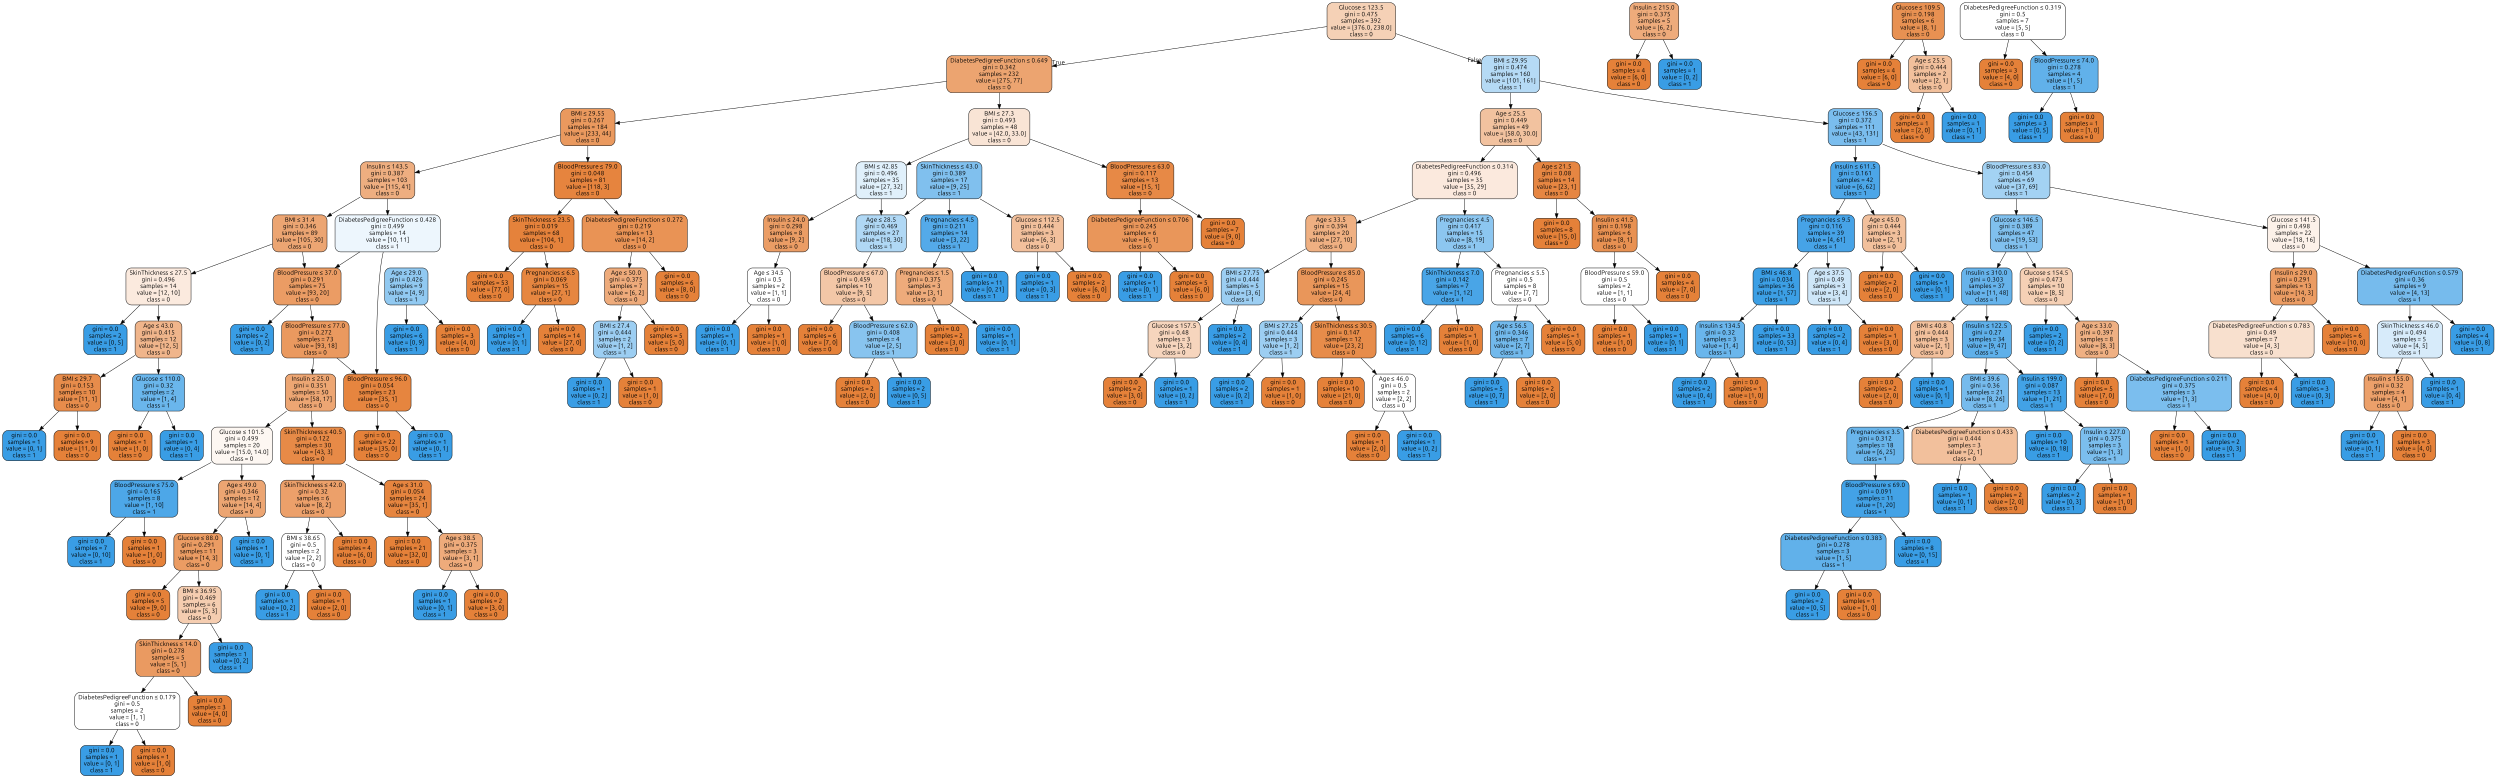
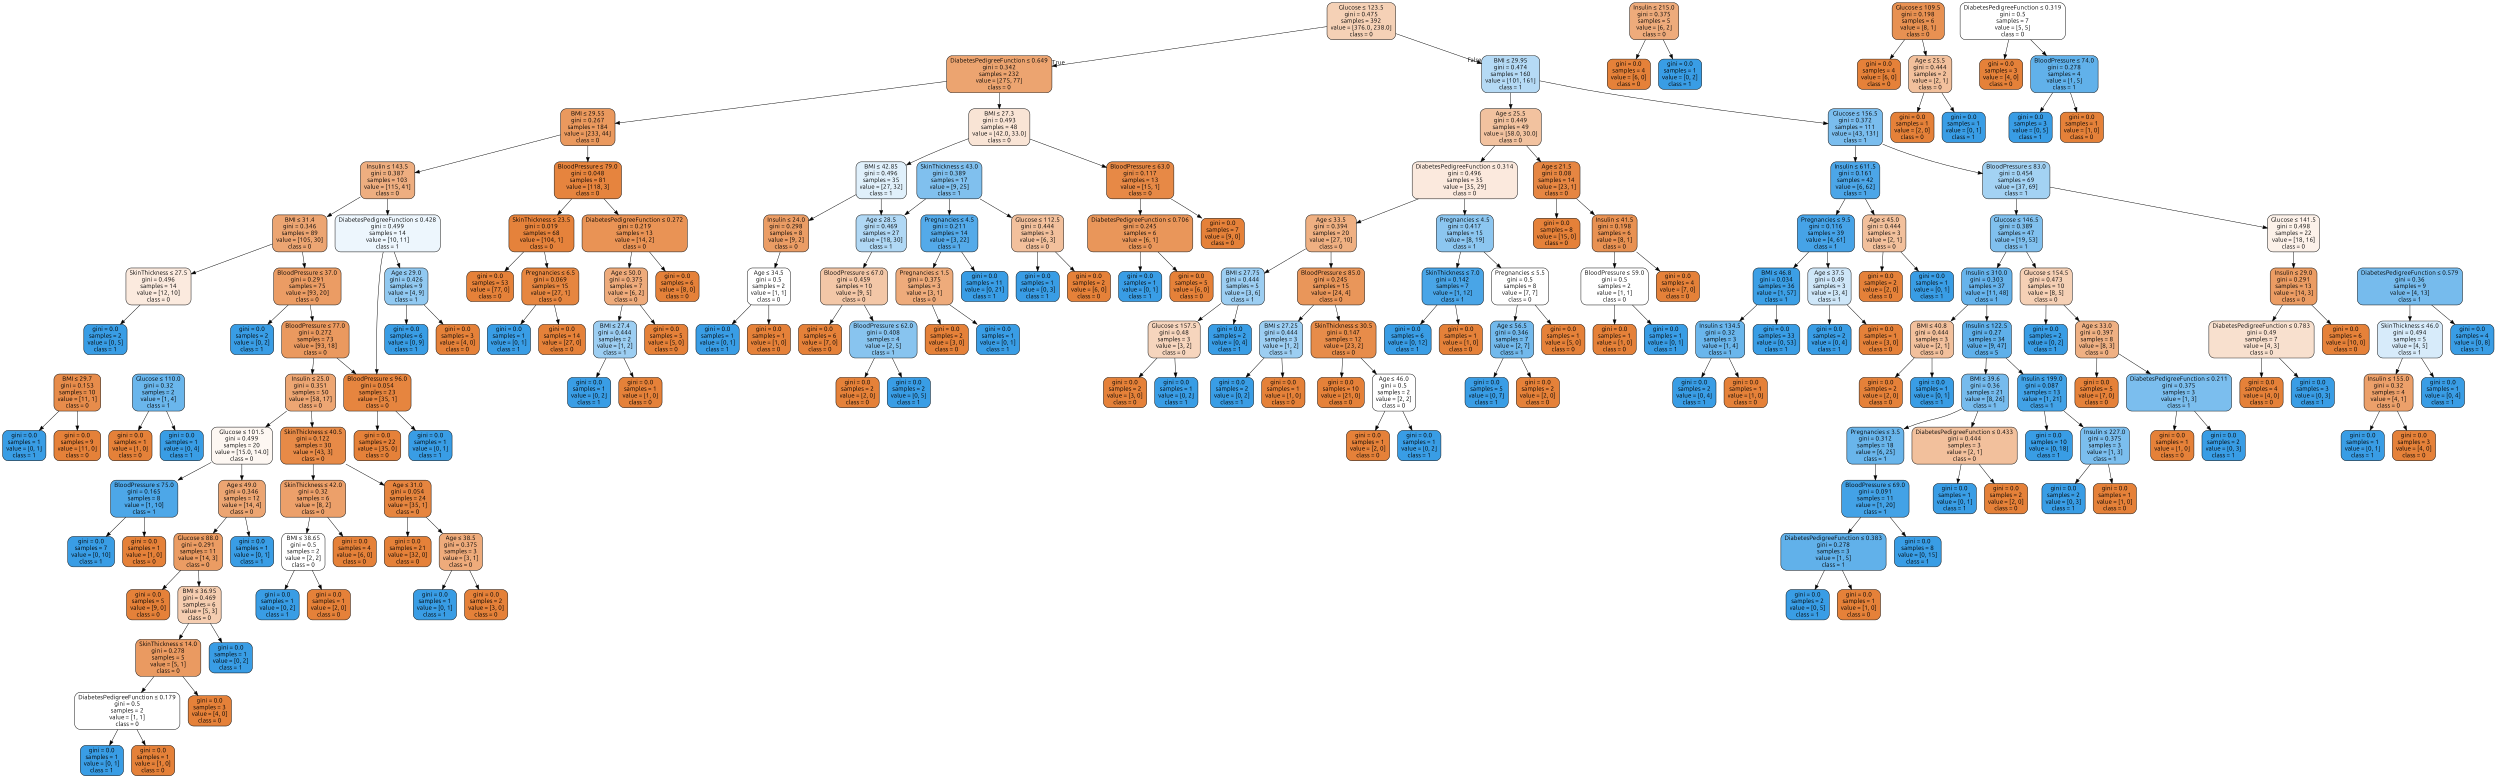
(2343, 256) -> none
(349, 259) -> (396, 258)
(158, 340) -> none
